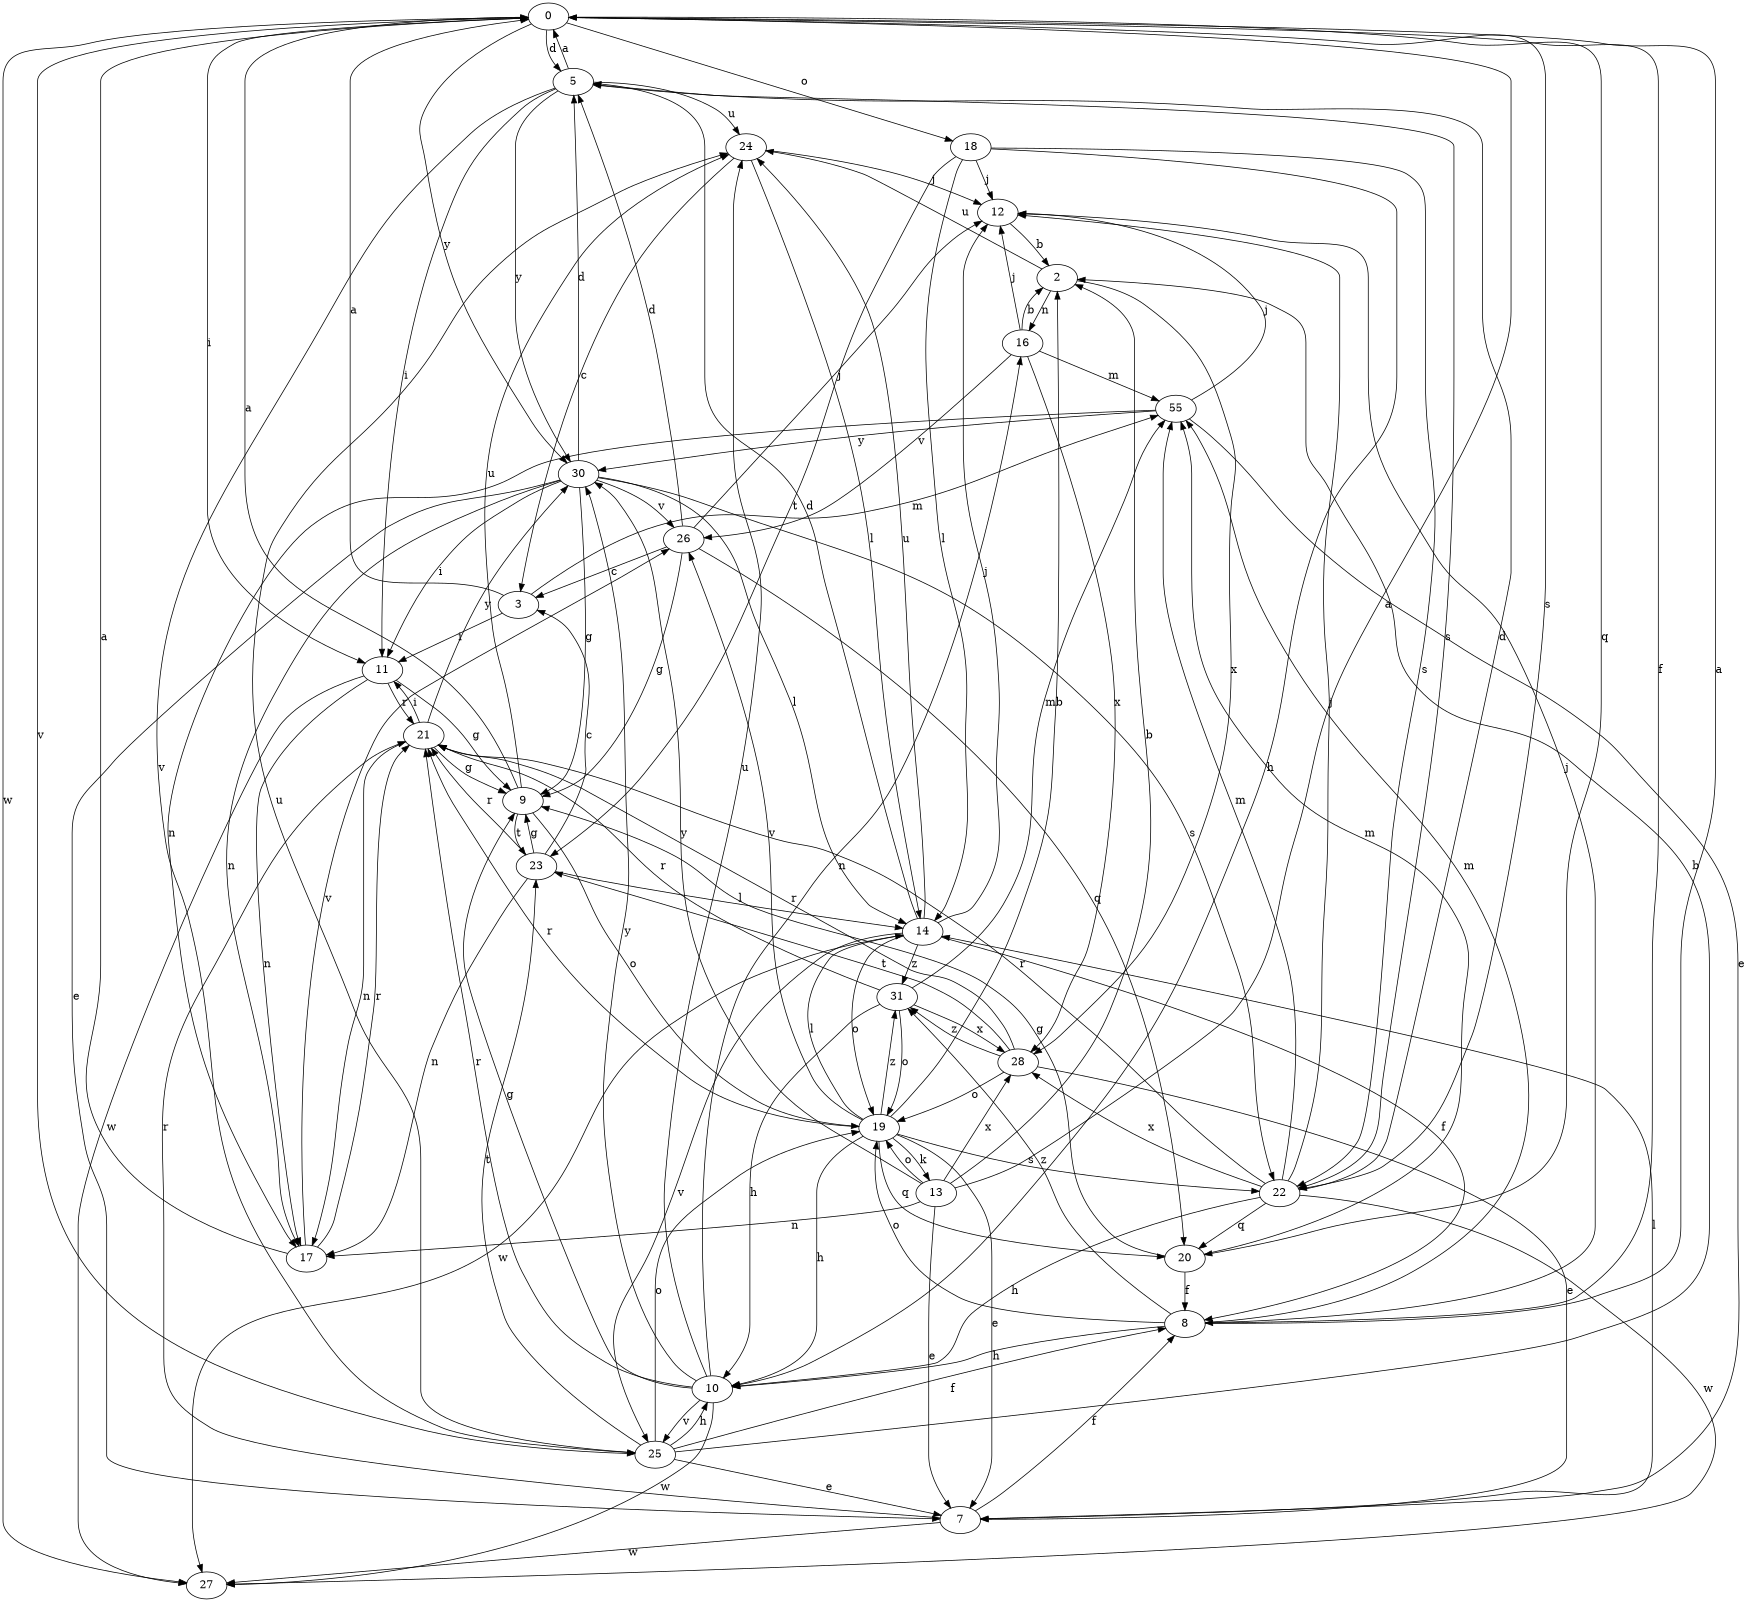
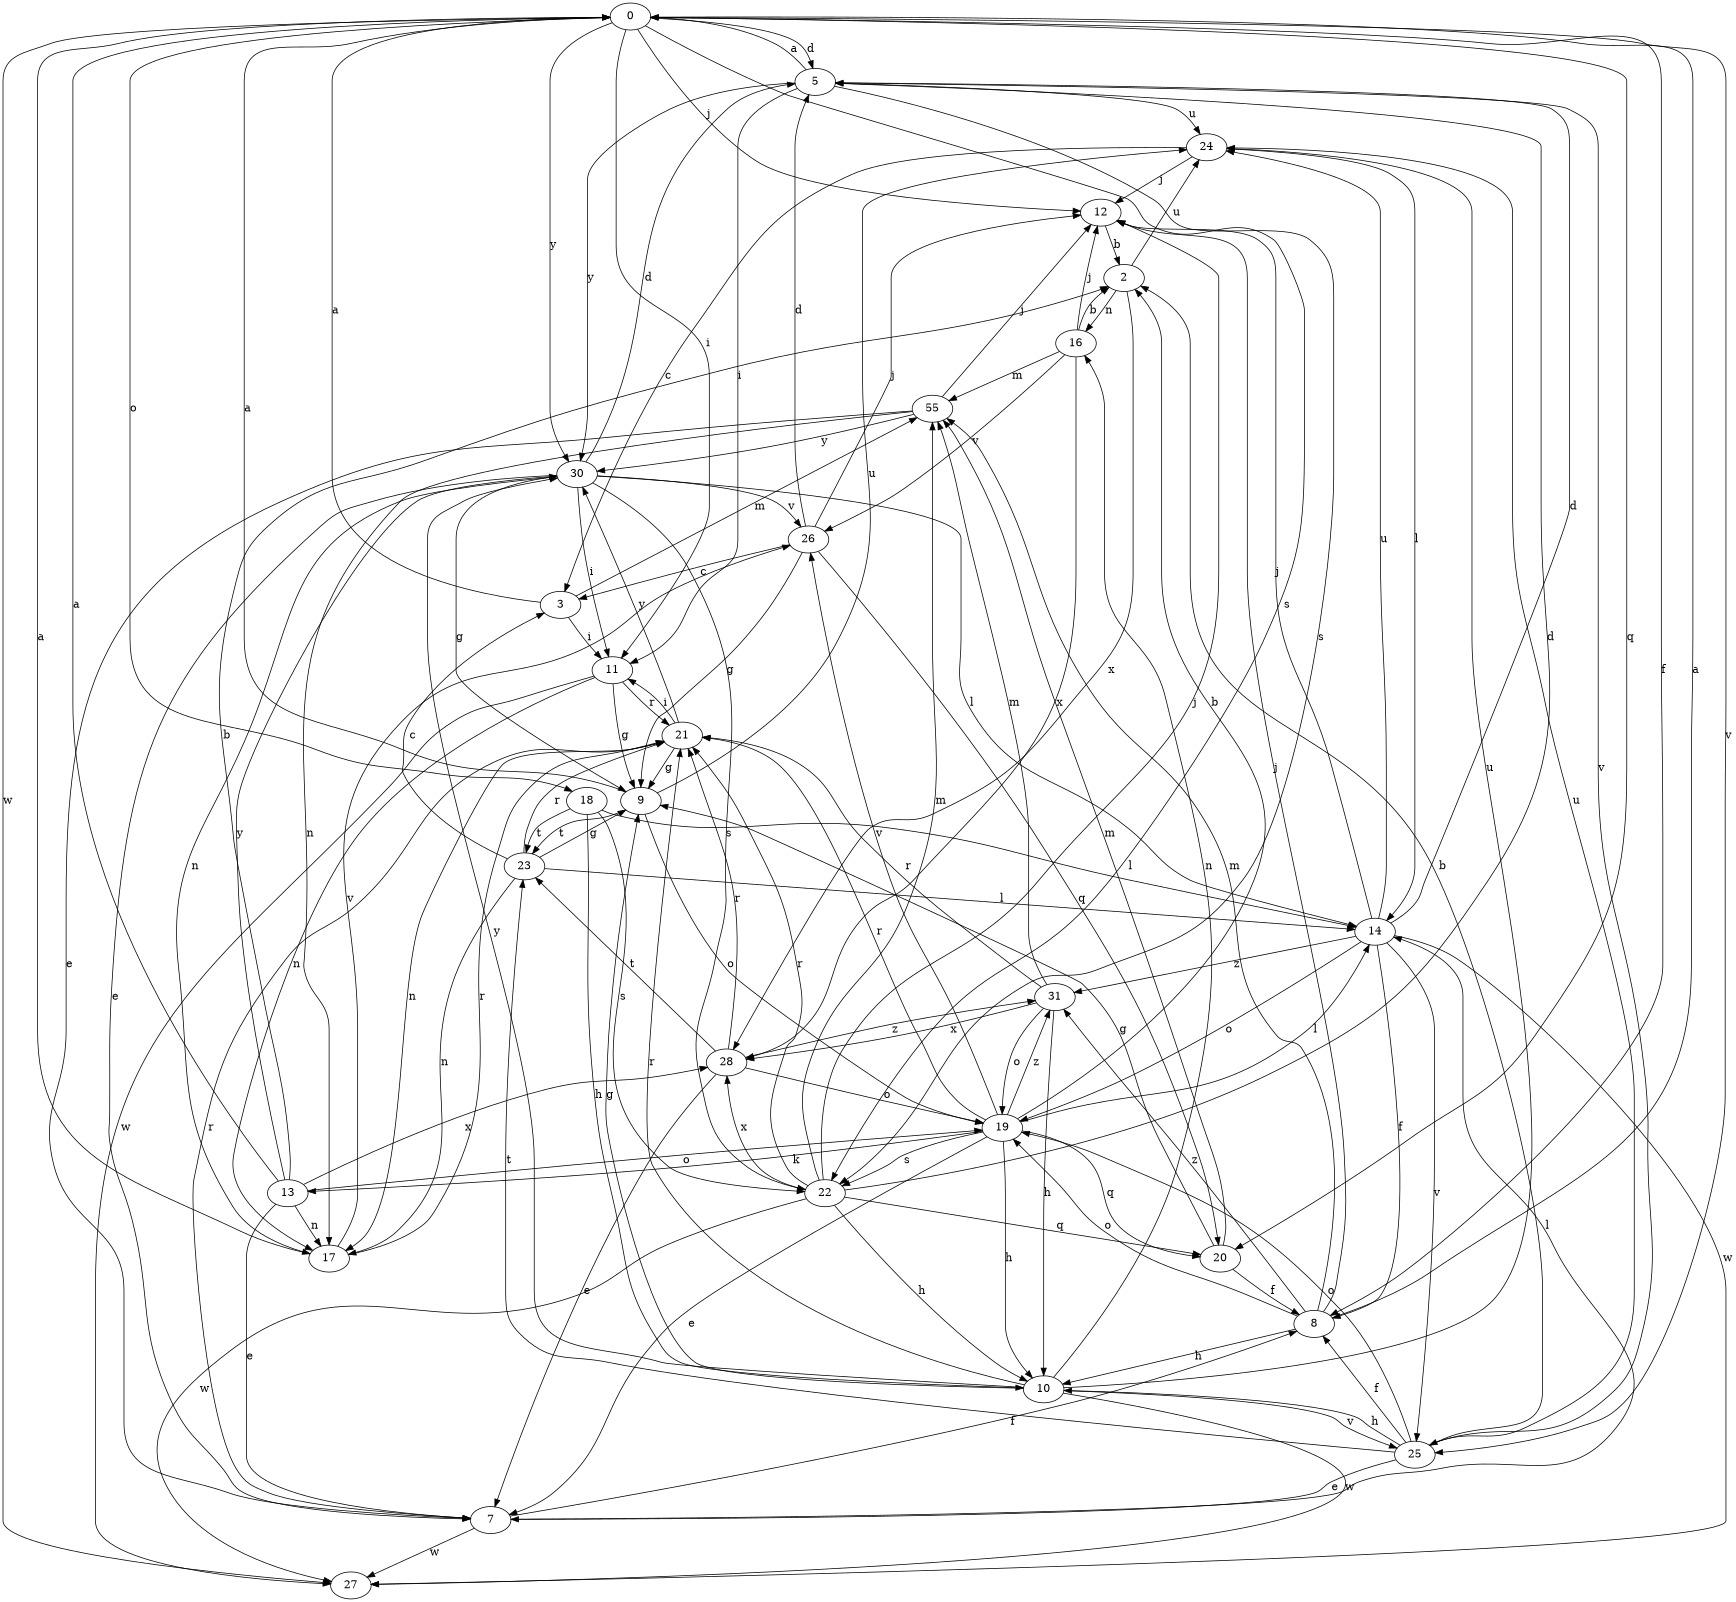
(983, 177) -> (812, 181)
